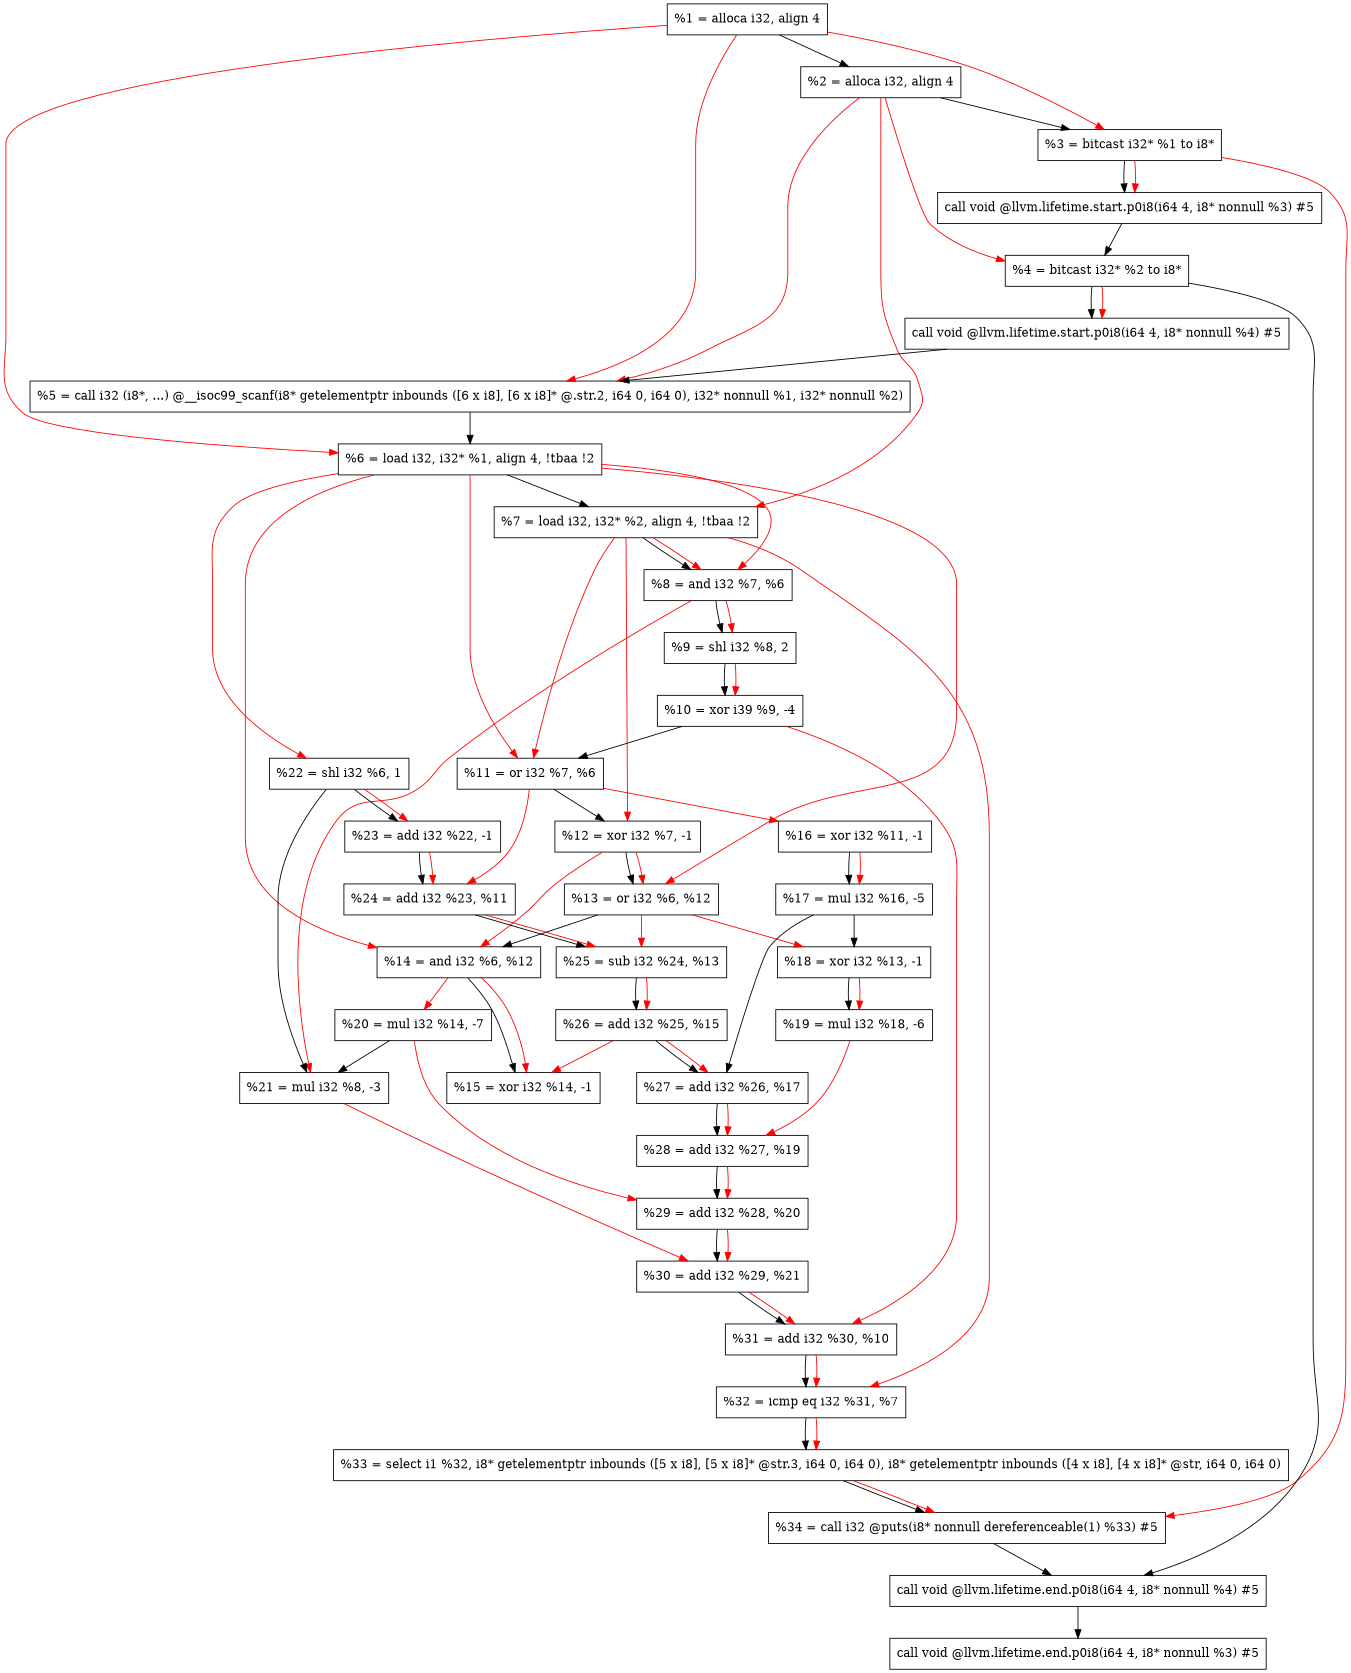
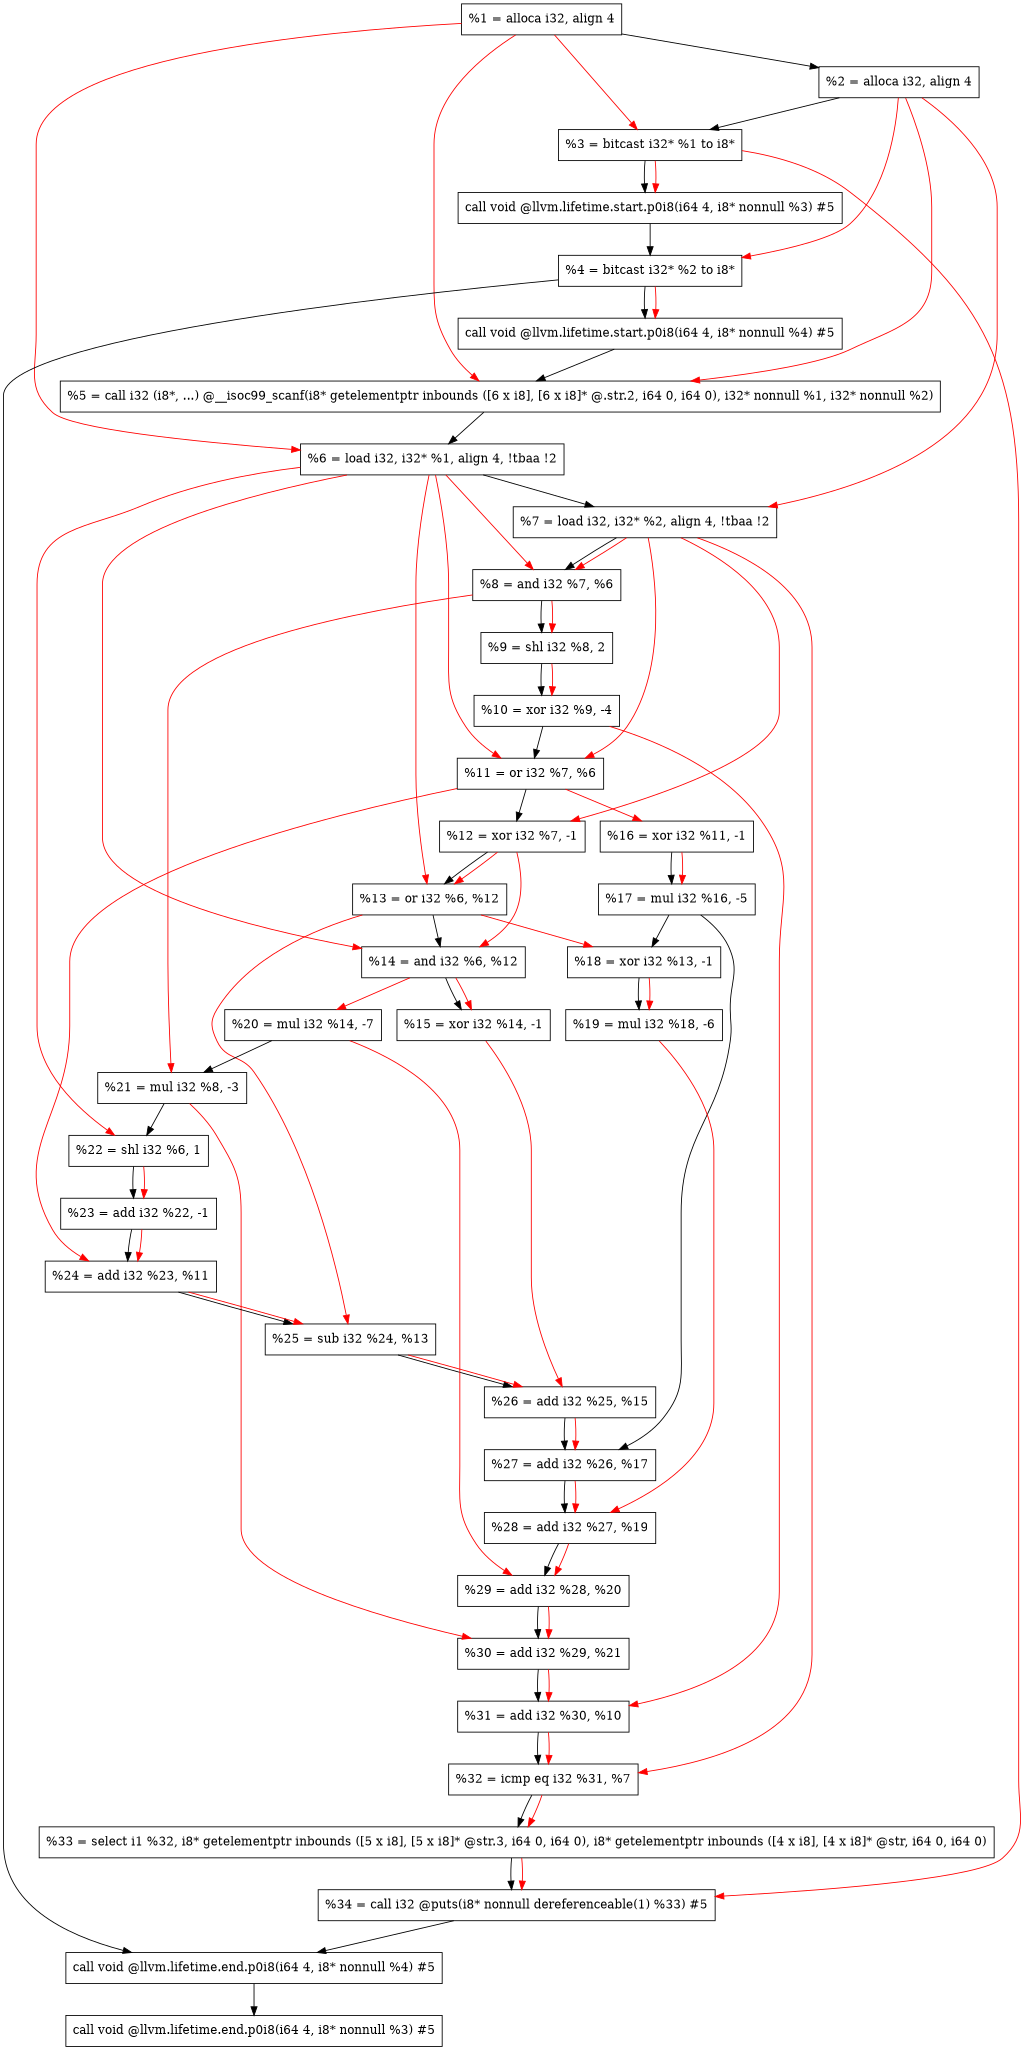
(730, 711) -> (547, 711)
(278, 923) -> (157, 1116)
(586, 1055) -> (531, 1207)
